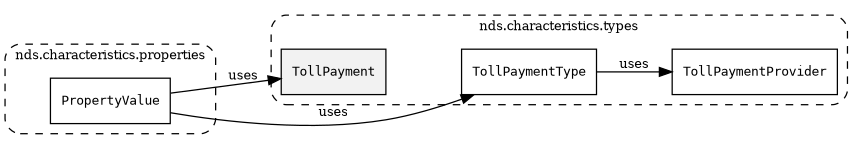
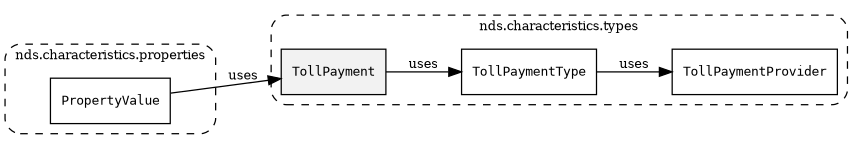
(317, 125) -> (417, 72)
